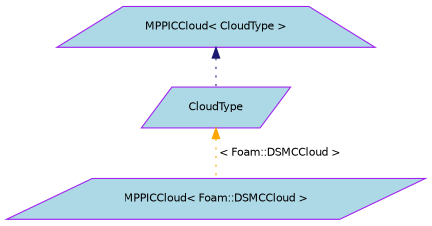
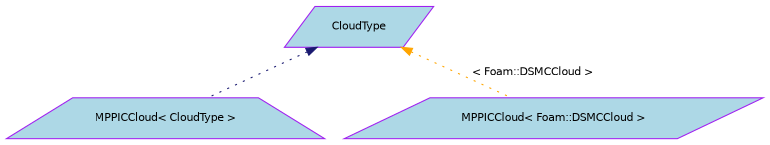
(216, 73) -> (258, 75)
